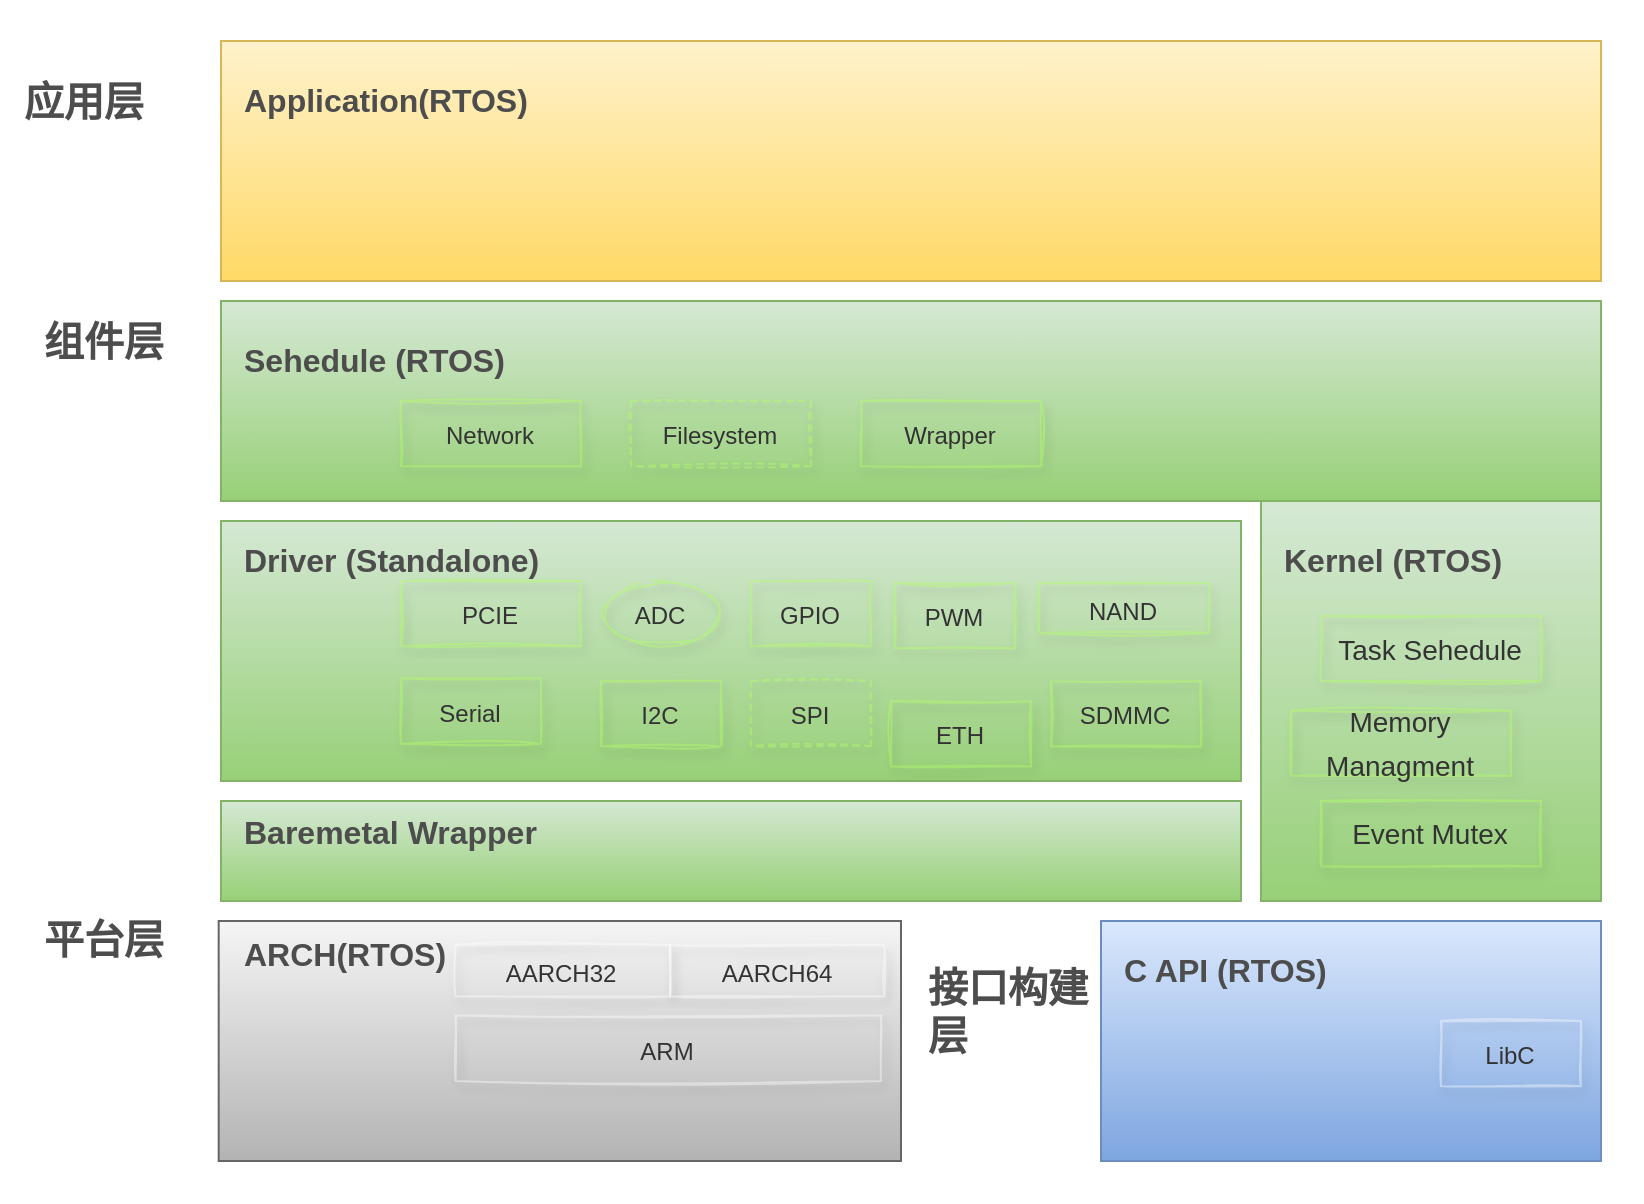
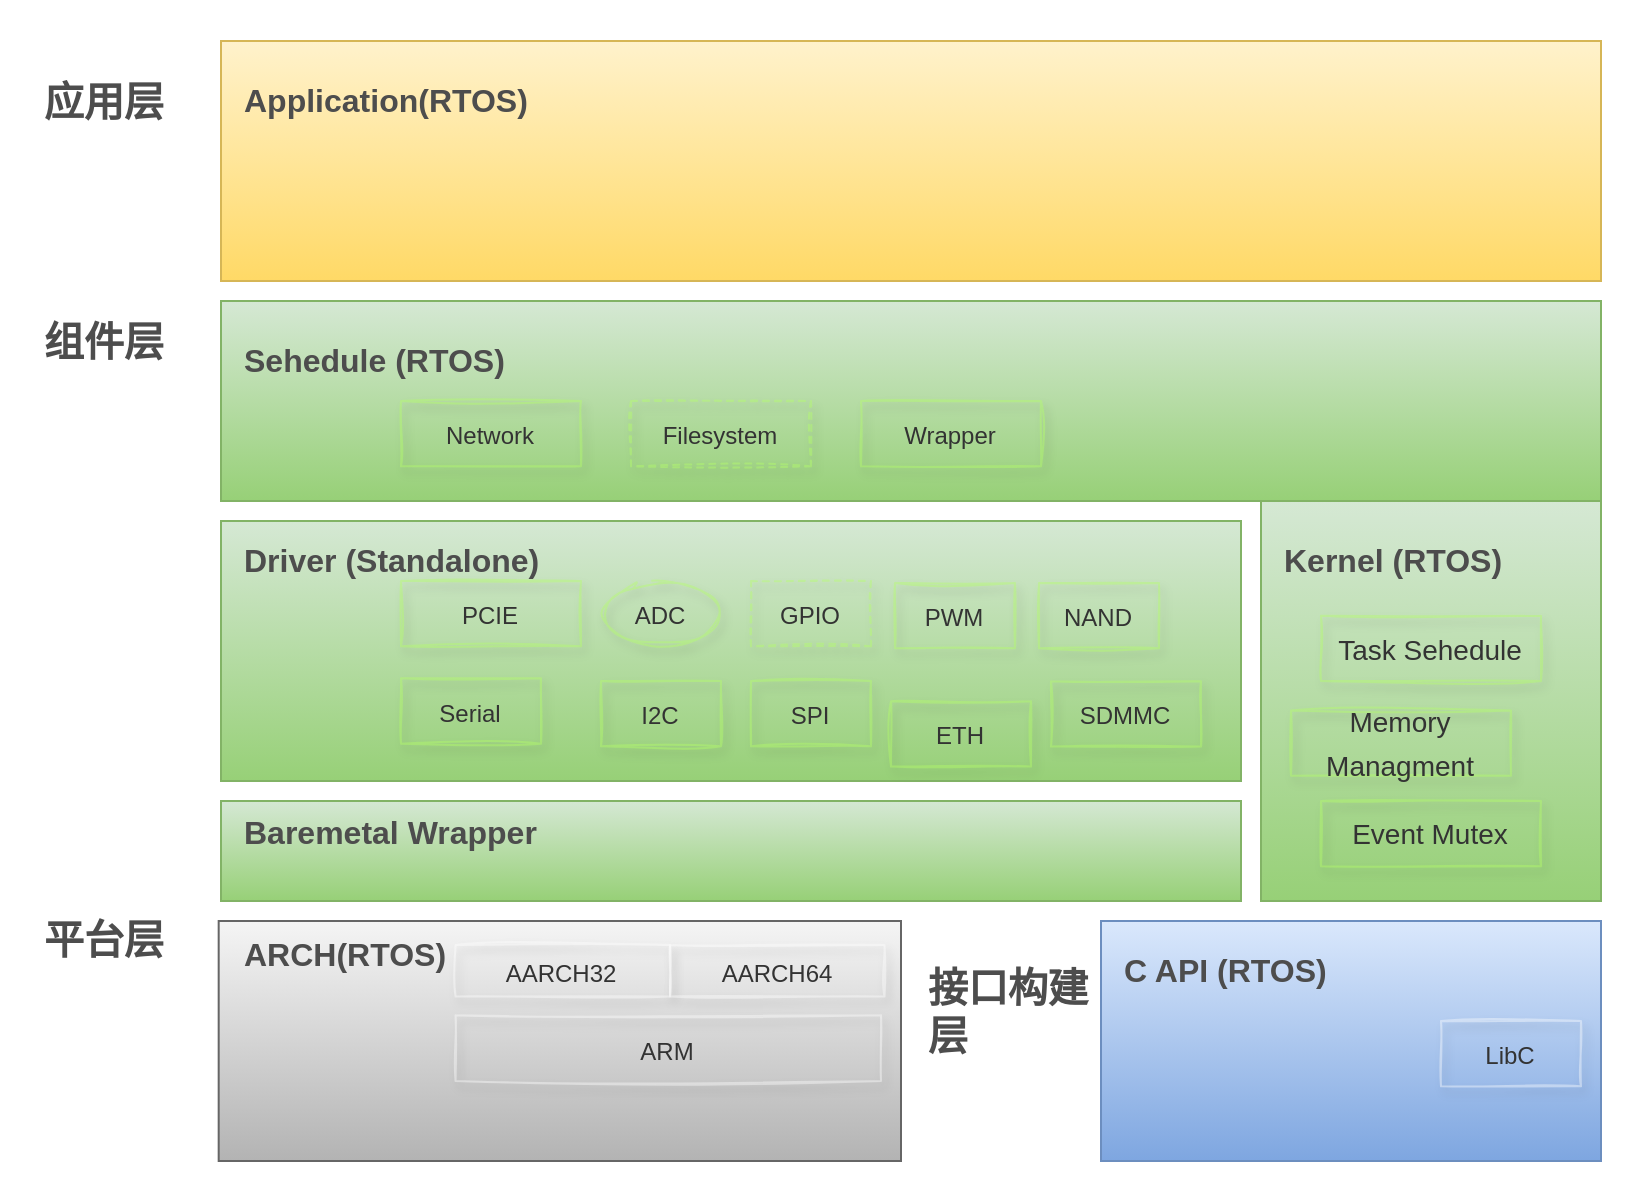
(111, 101) -> (131, 101)
(1124, 608) -> (1099, 616)
(811, 614) -> (811, 614)
(811, 714) -> (811, 714)
